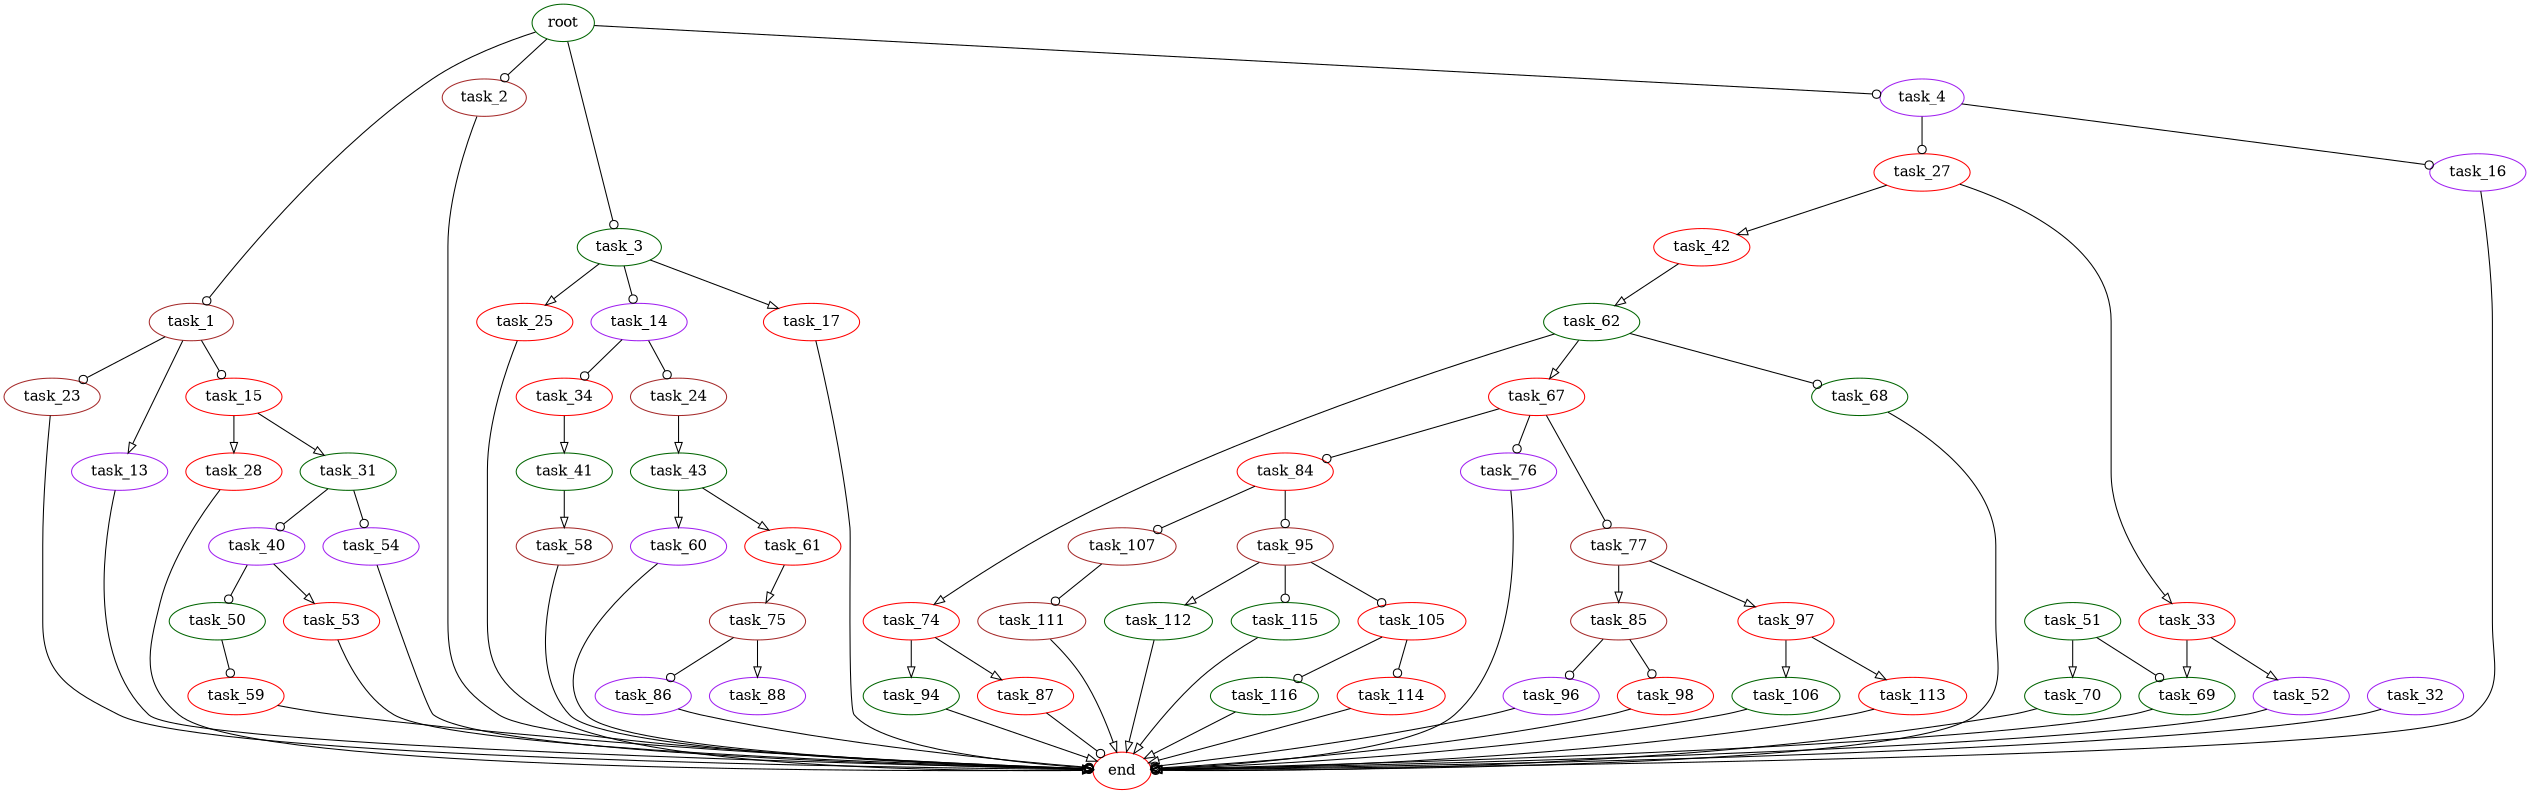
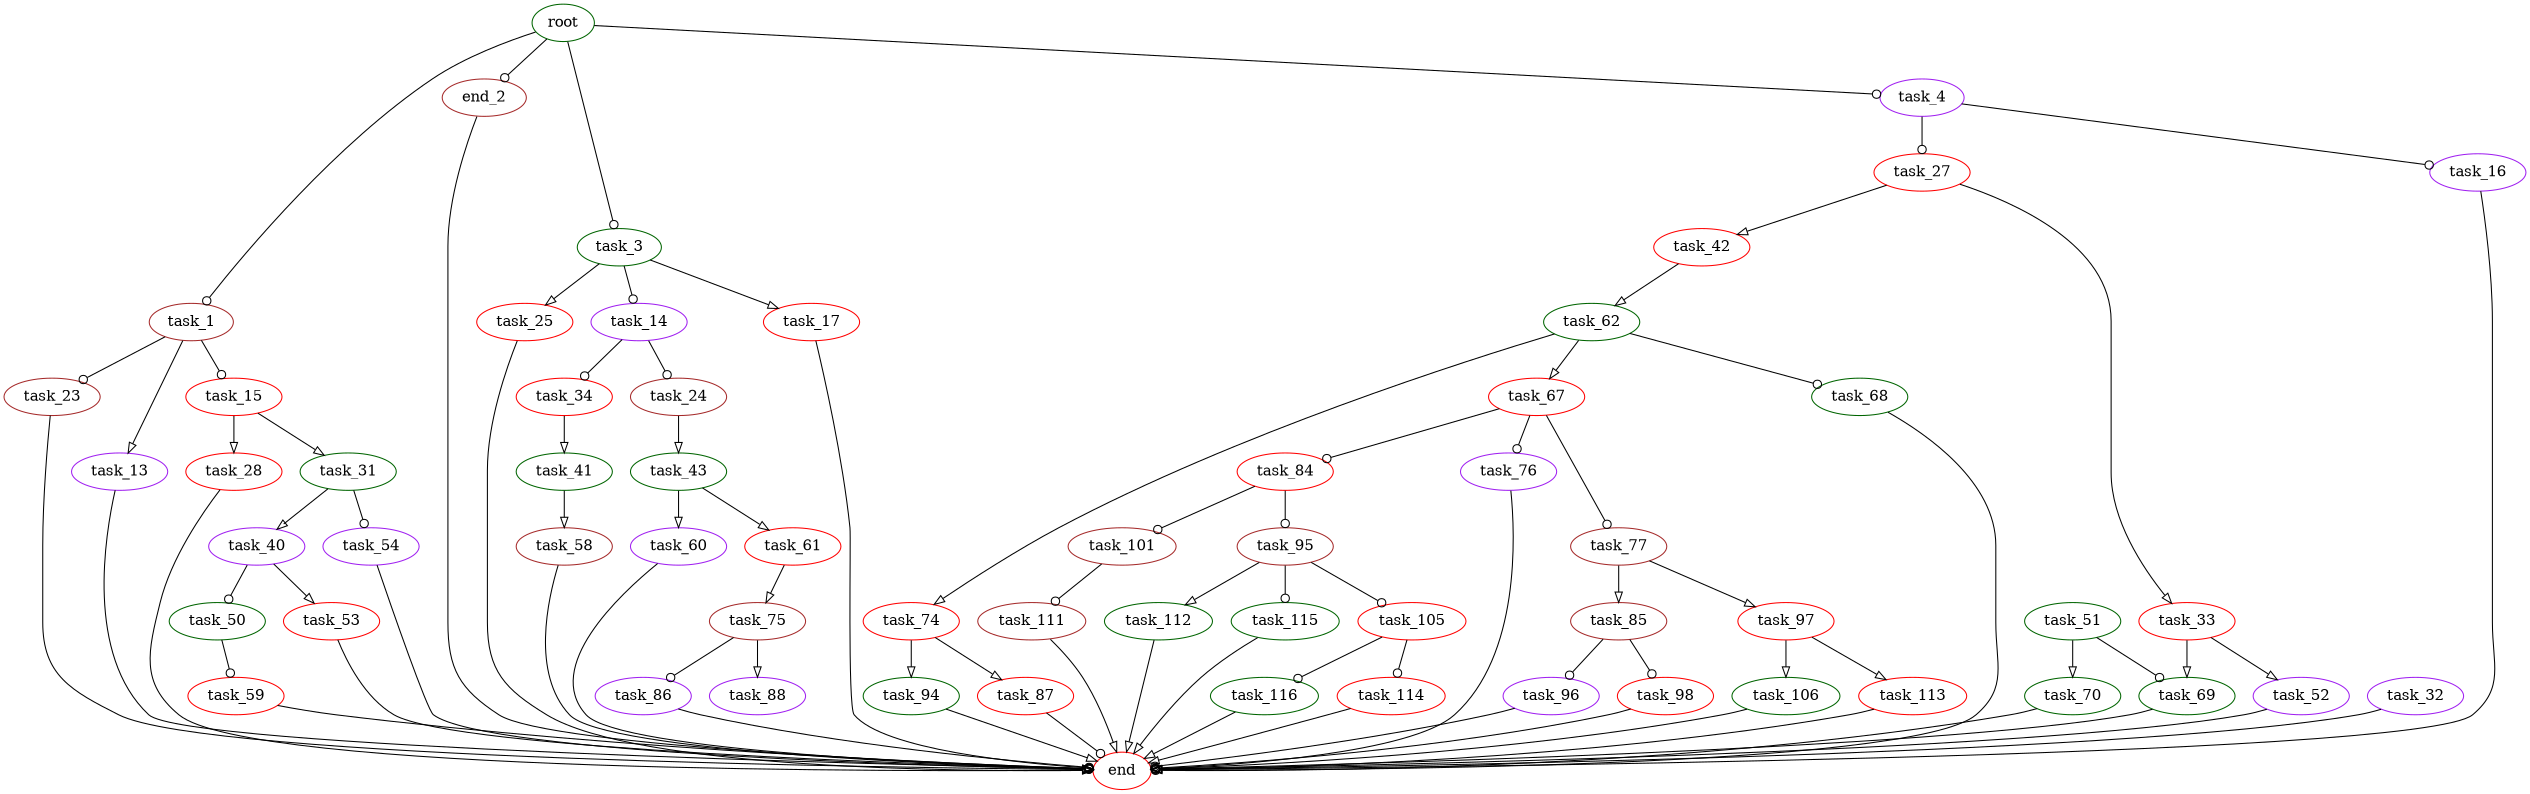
(484, 98) -> (484, 98)
(306, 506) -> (306, 506)
(1122, 546) -> (1122, 546)
